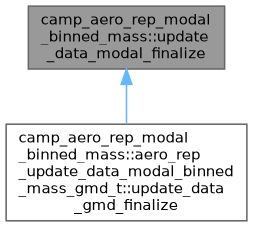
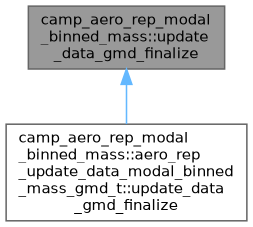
(127, 38) -> (127, 38)
